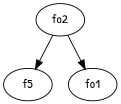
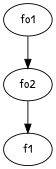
(74, 48) -> (28, 48)
(28, 85) -> (28, 149)
